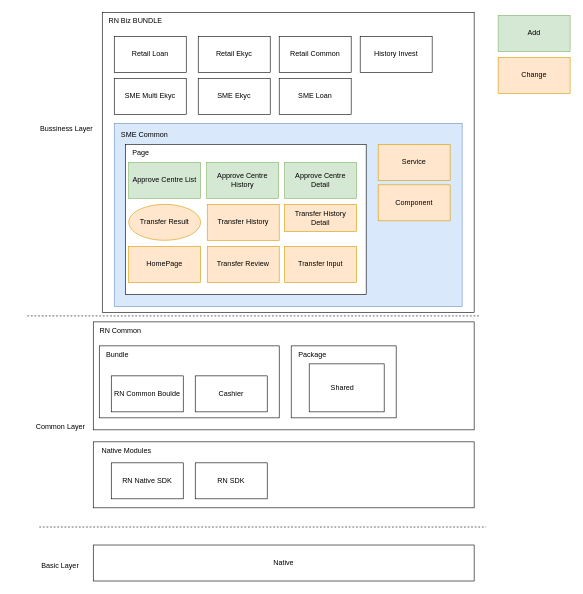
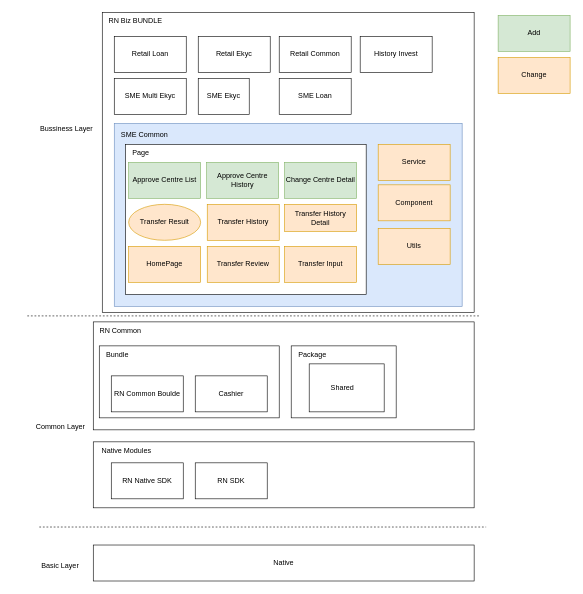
(234, 96) -> (224, 96)
(321, 180) -> (321, 180)
none -> (414, 246)
